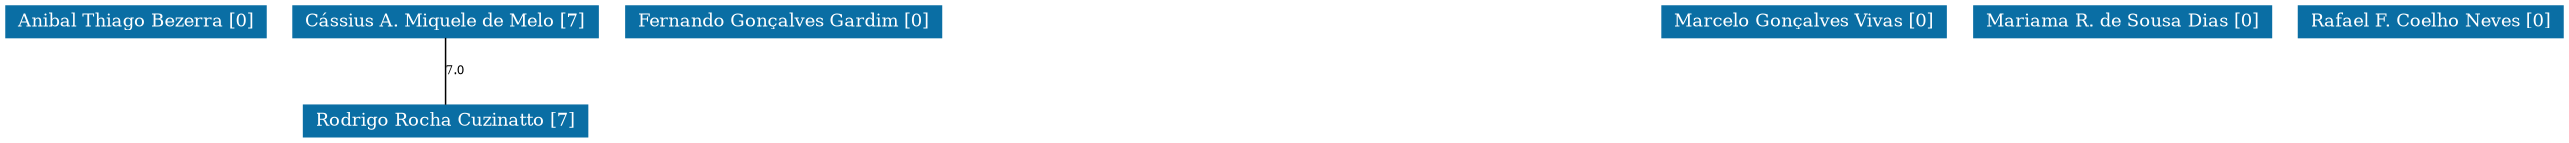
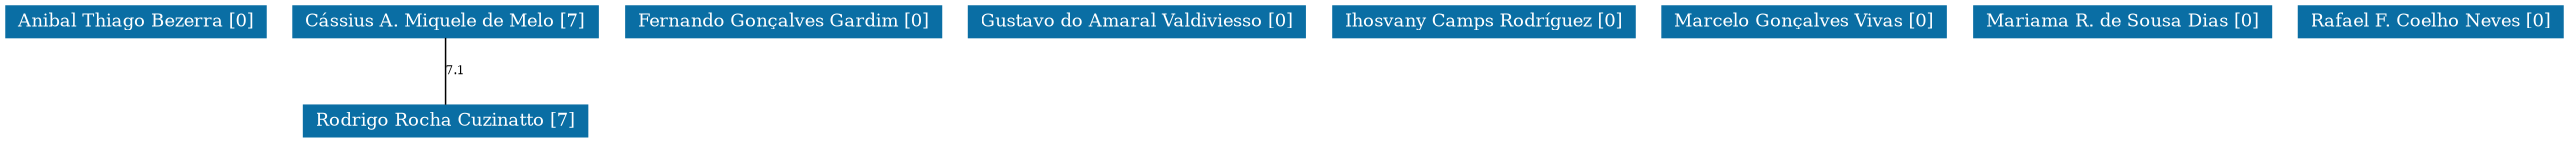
none -> (1137, 22)
none -> (1484, 22)
(455, 71) -> (455, 71)
